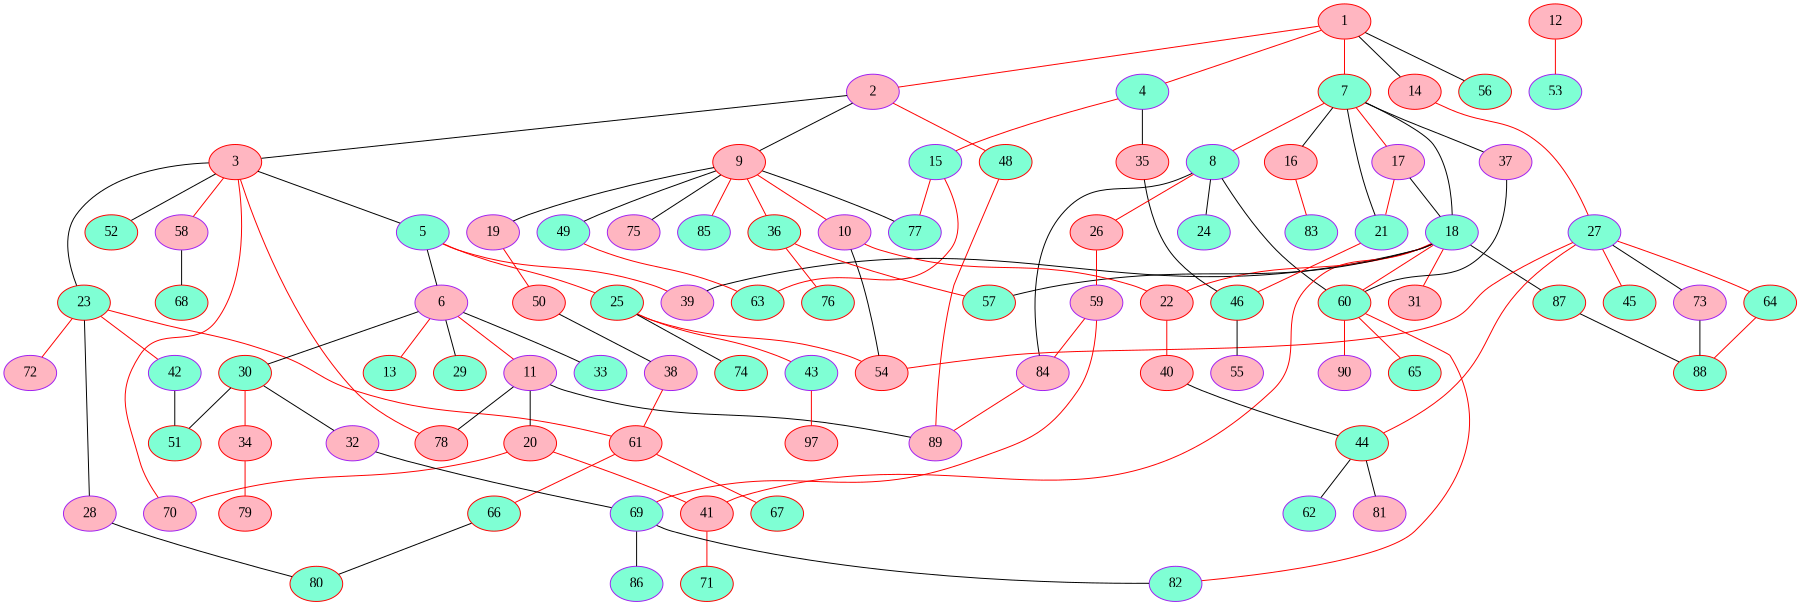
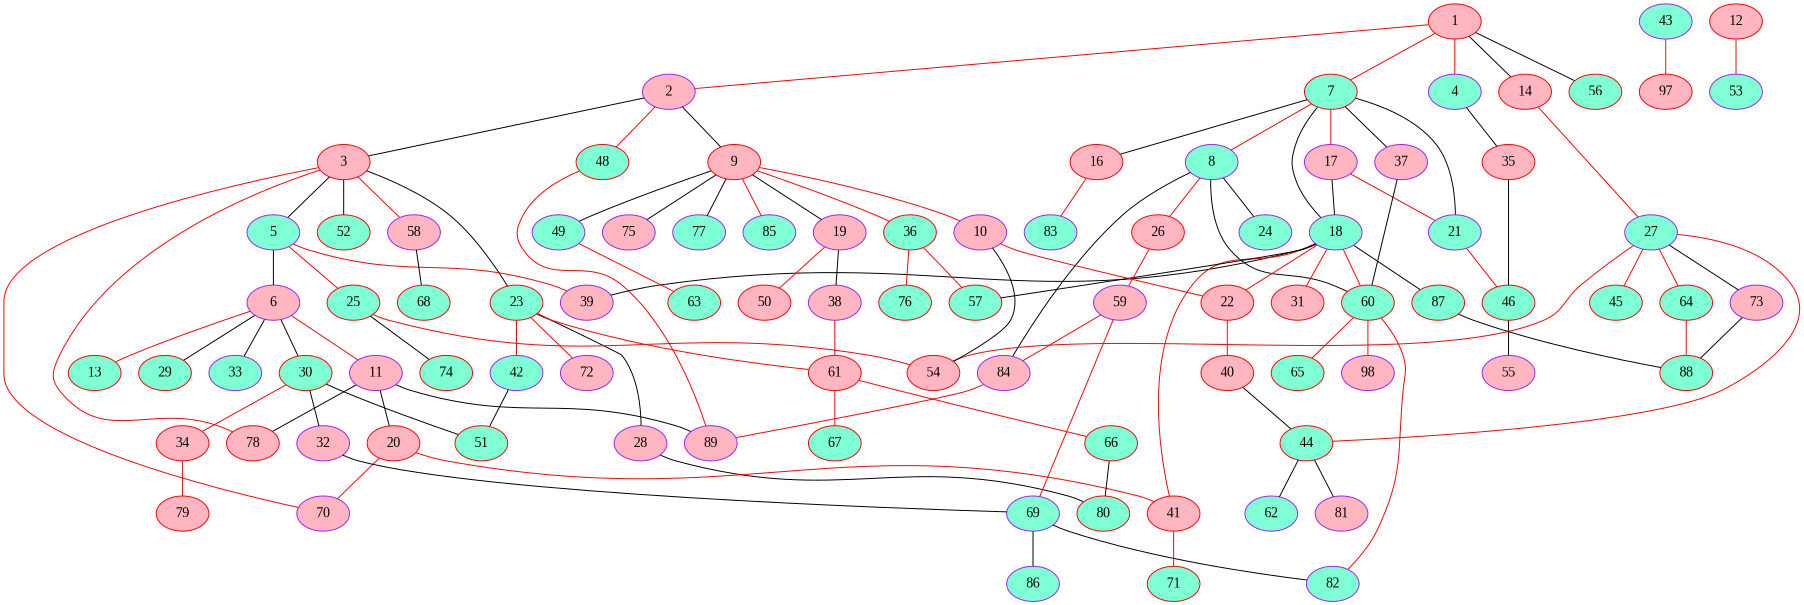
(935, 162) -> none
(605, 338) -> (837, 267)
(738, 343) -> none
(1344, 373) -> (1368, 373)
